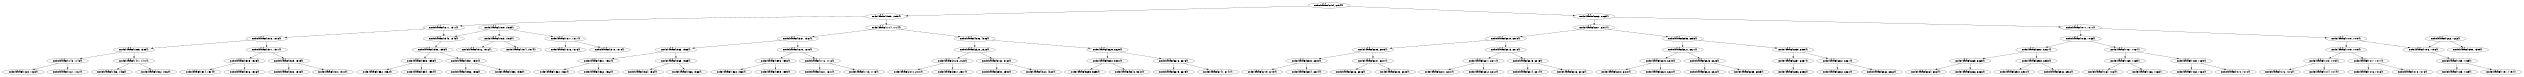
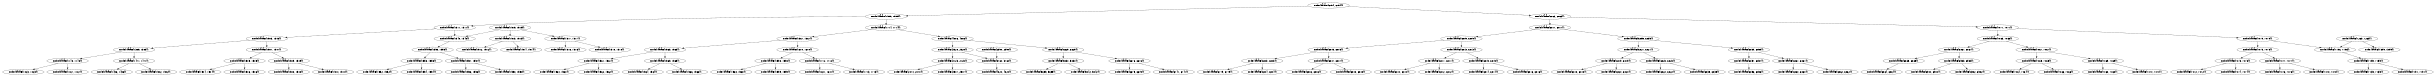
(997, 66) -> (997, 55)
(1970, 72) -> none
